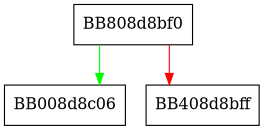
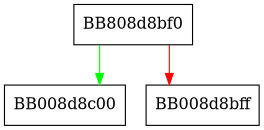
(65, 105) -> (65, 105)
(203, 105) -> (203, 105)
